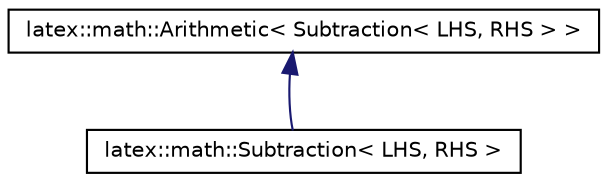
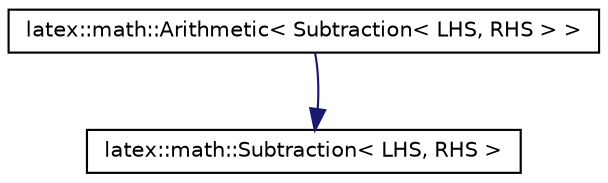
(290, 102) -> (318, 81)
